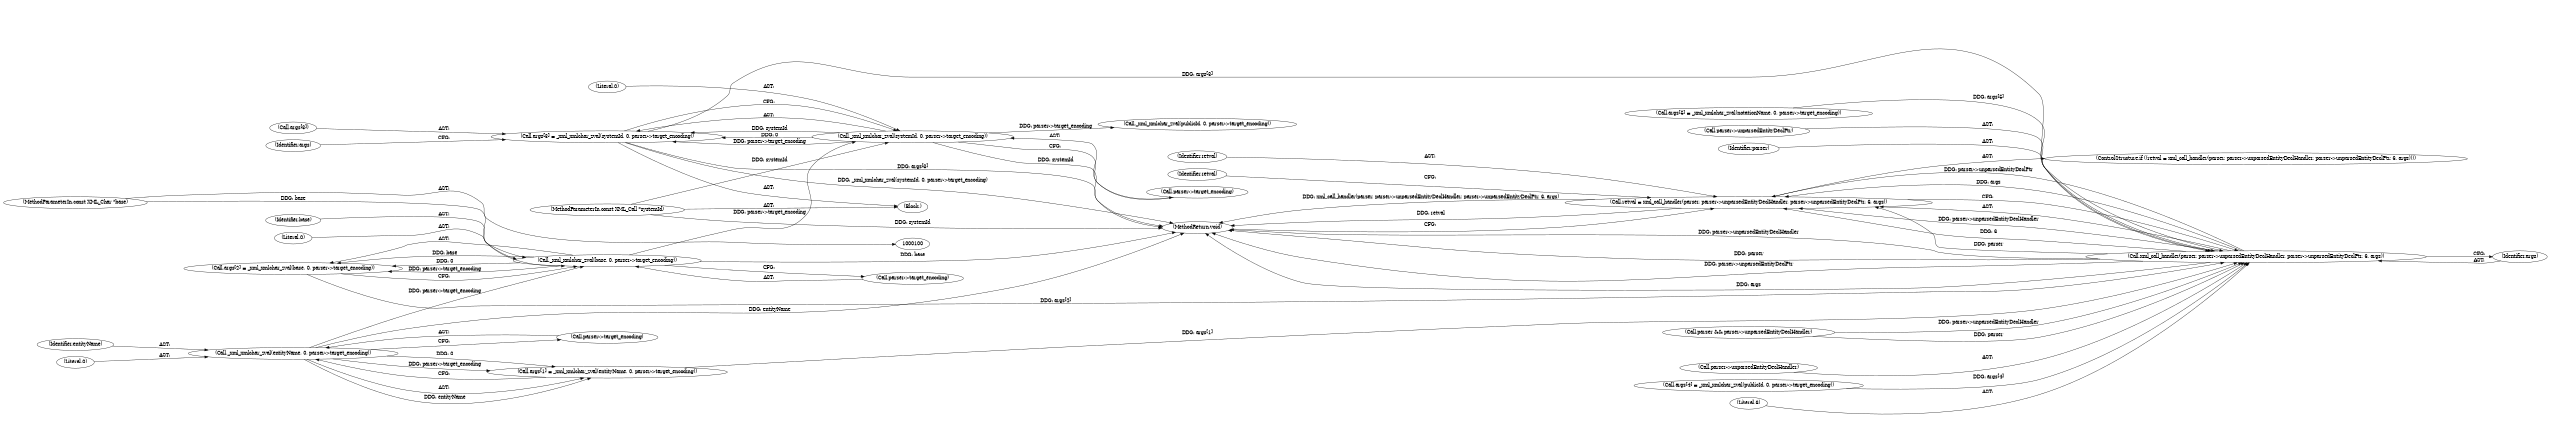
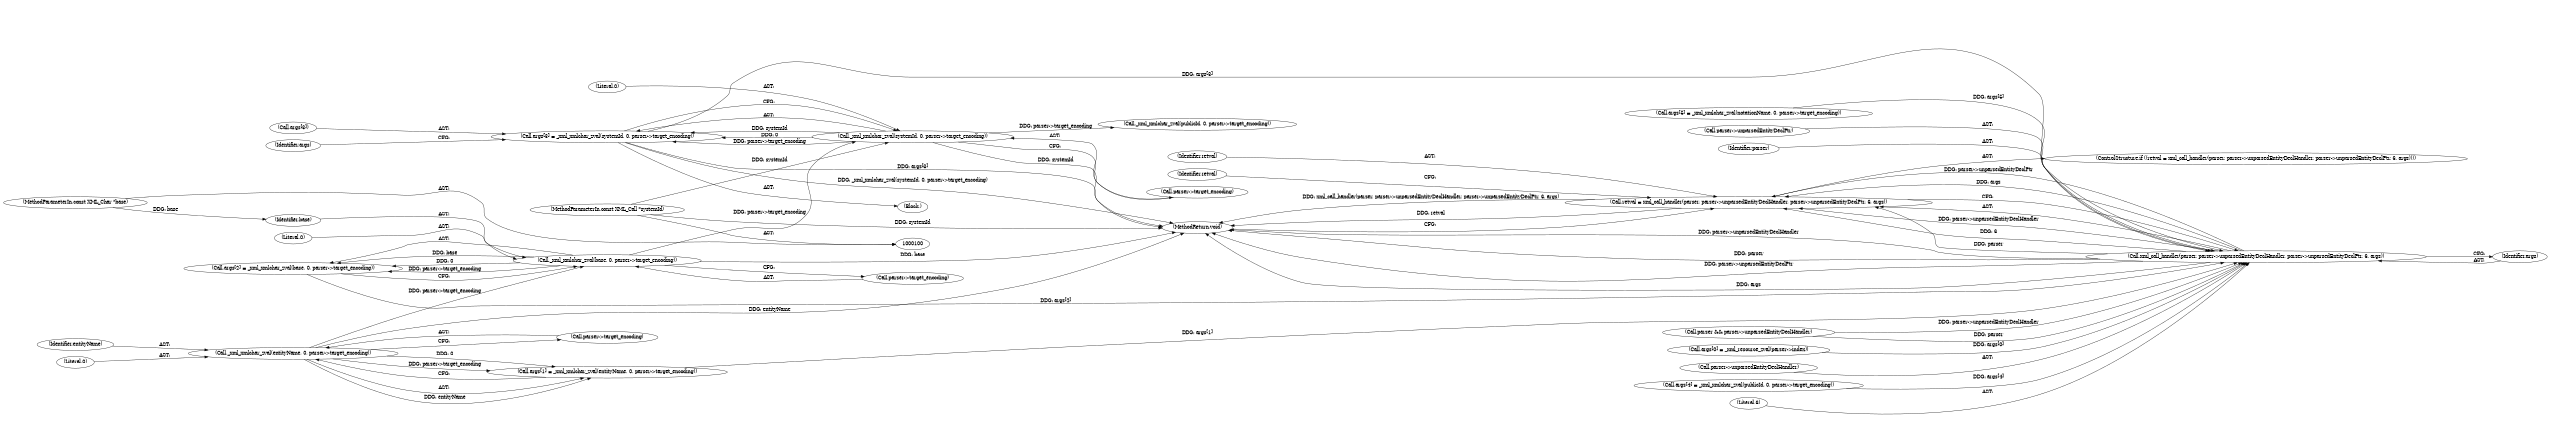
(371, 202) -> (188, 215)
(789, 208) -> (764, 240)
none -> (1749, 350)
